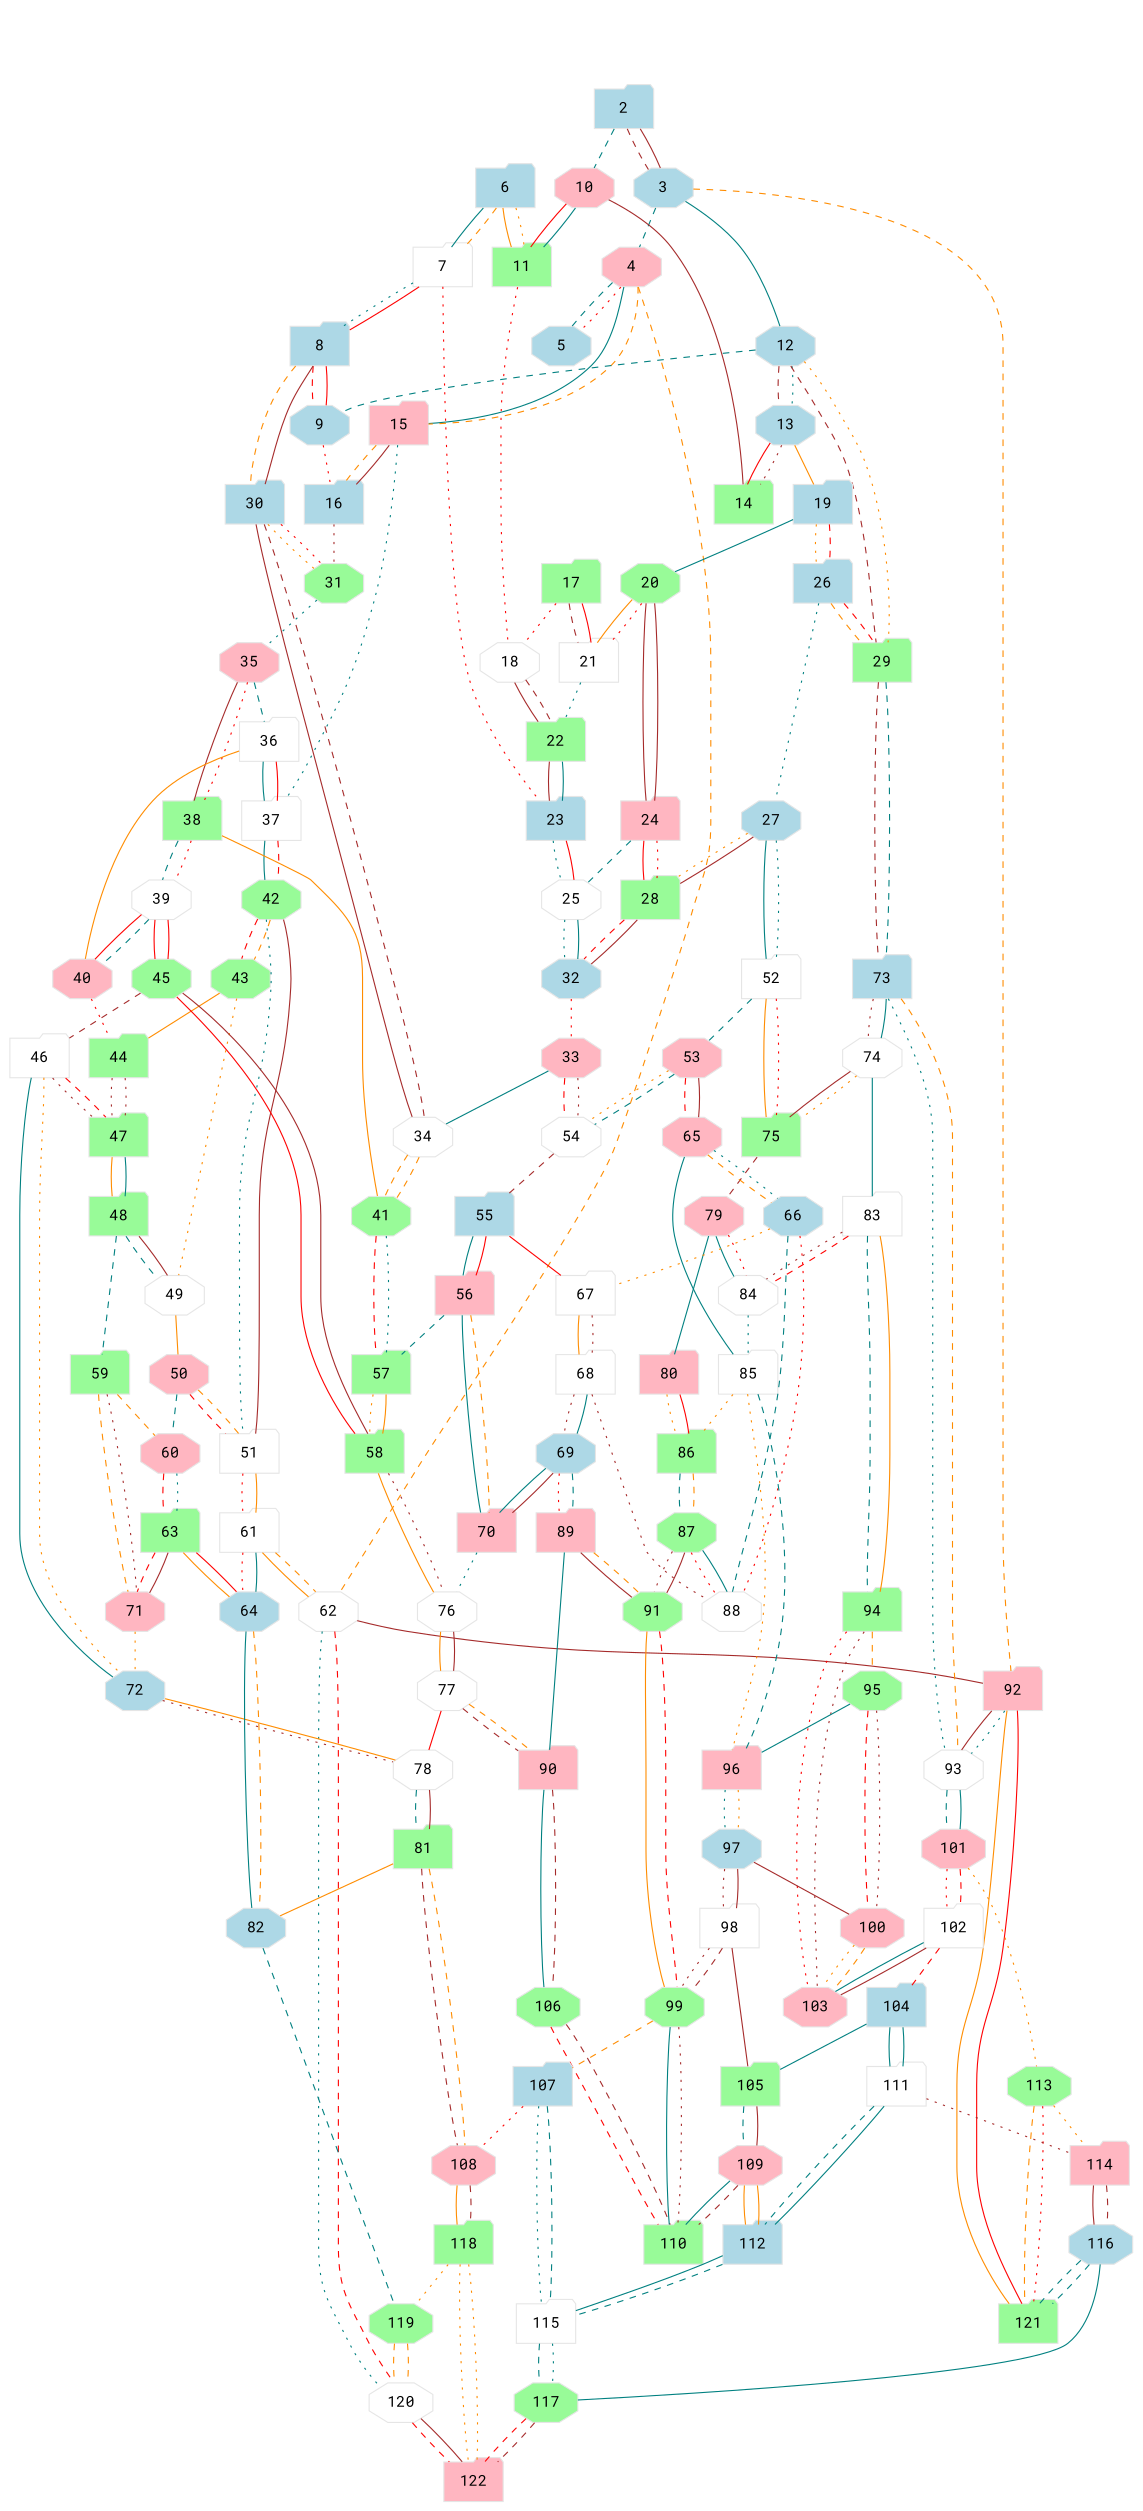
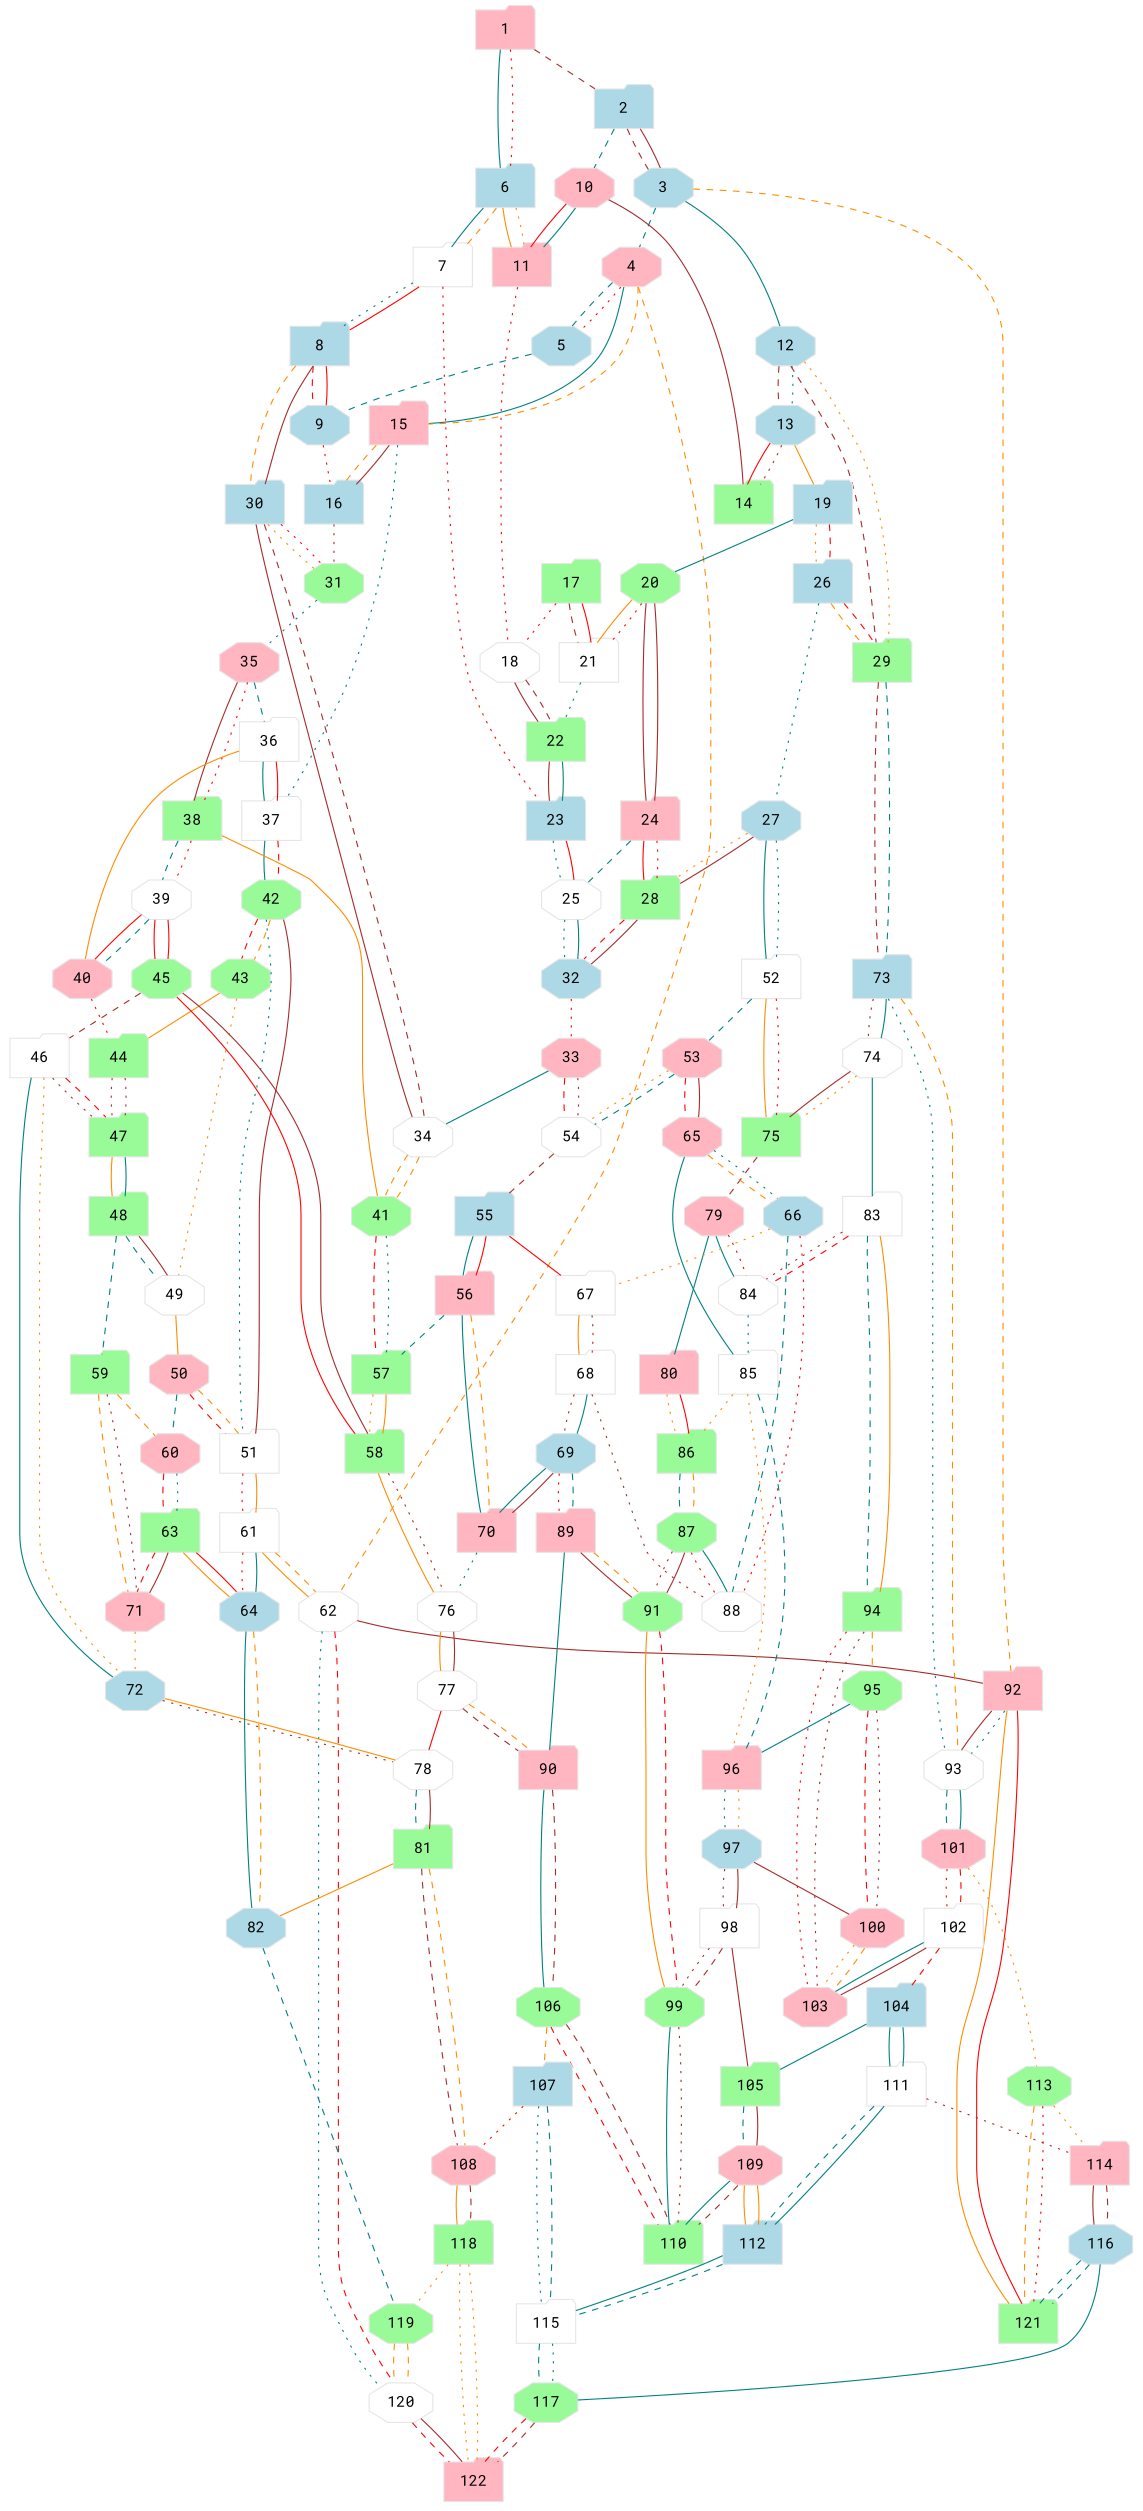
none -> (505, 30)
(522, 267) -> (522, 267)
(548, 373) -> (436, 380)
(613, 2044) -> (545, 2047)
